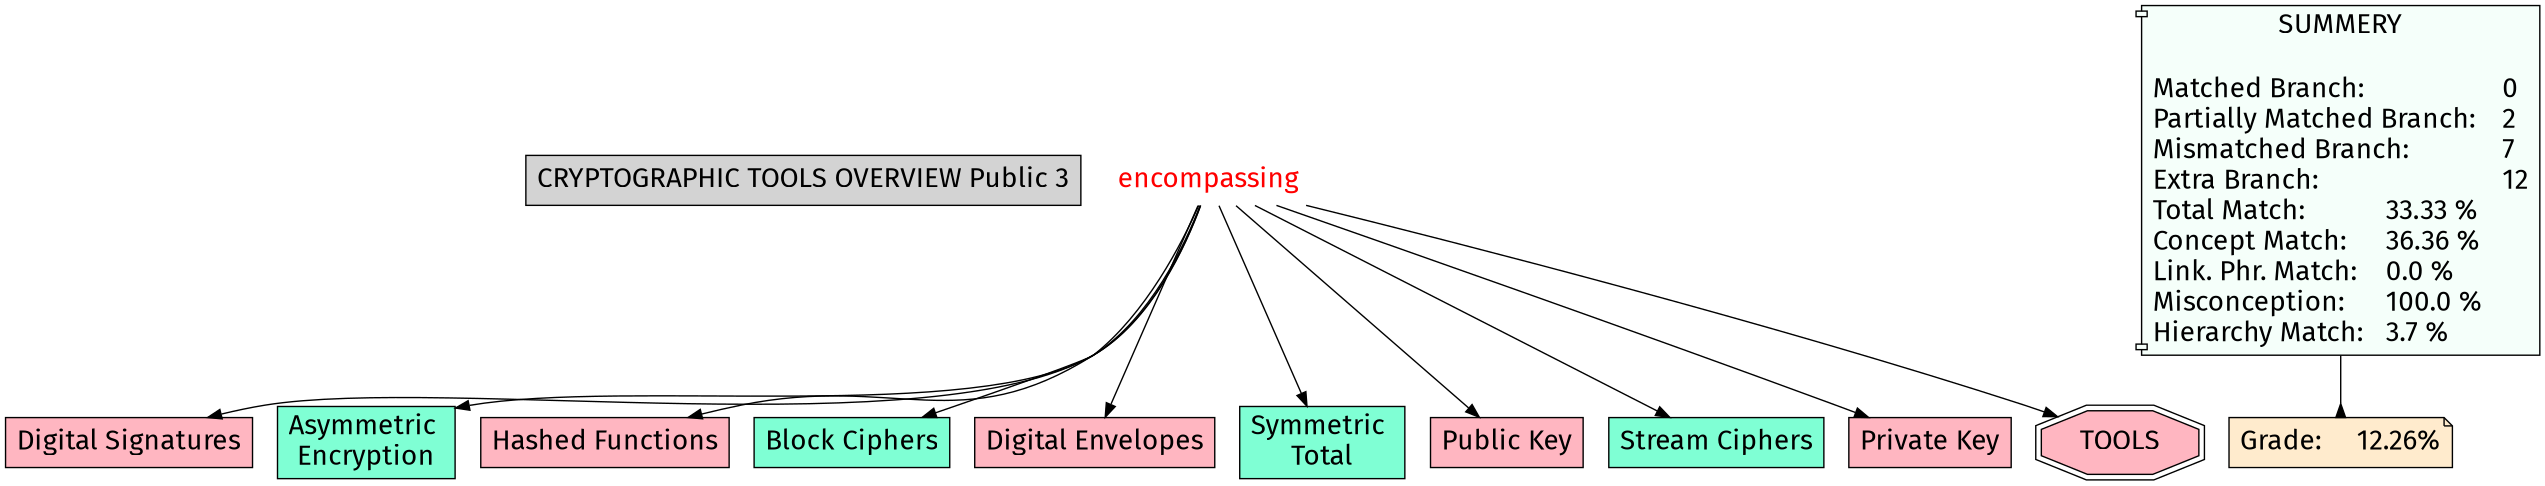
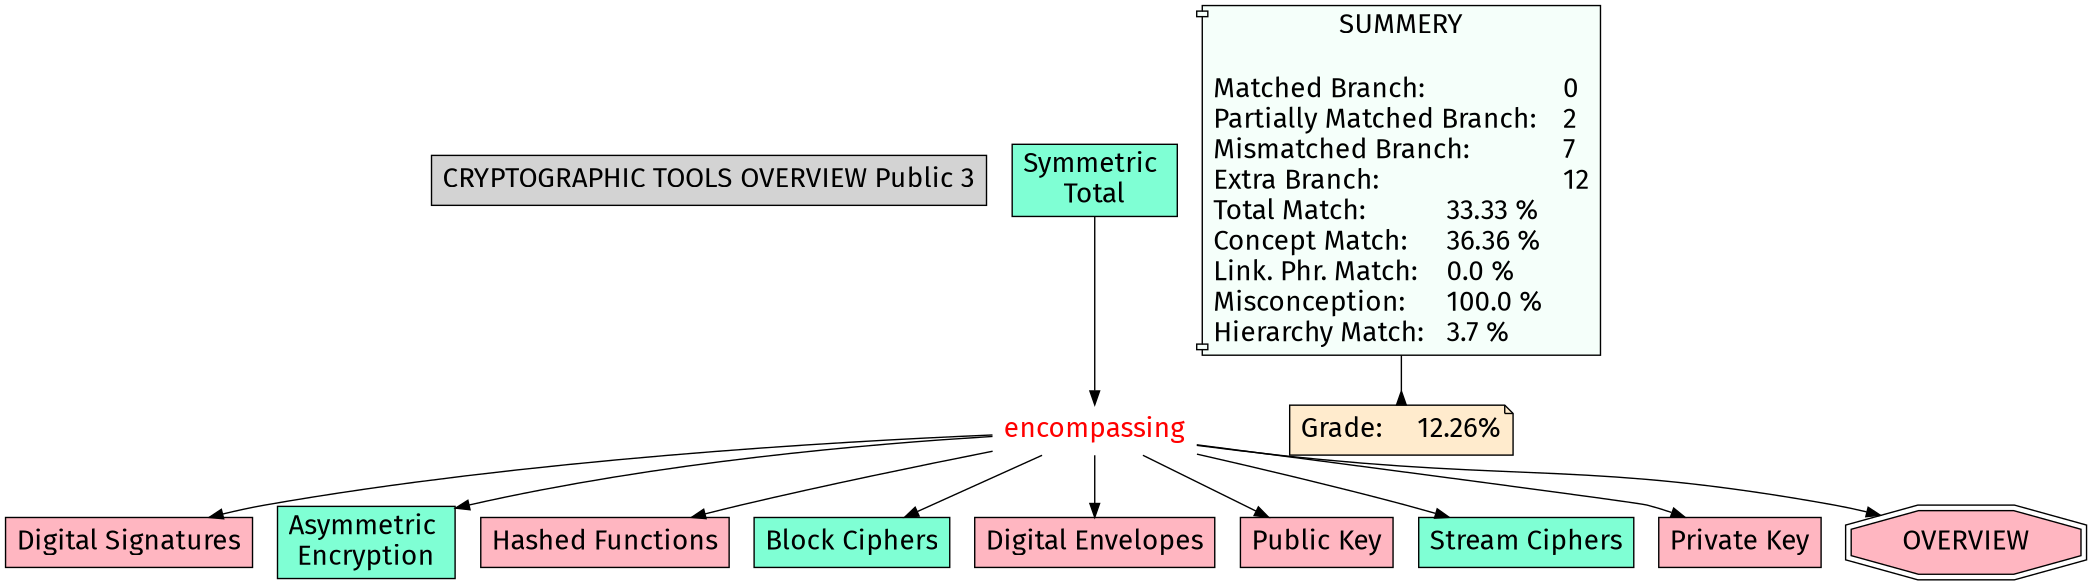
(1260, 299) -> (1095, 304)
(2120, 443) -> (1966, 542)
